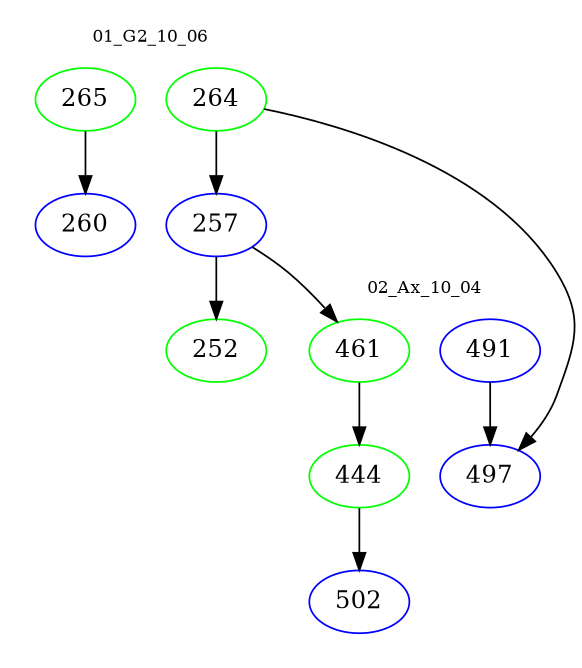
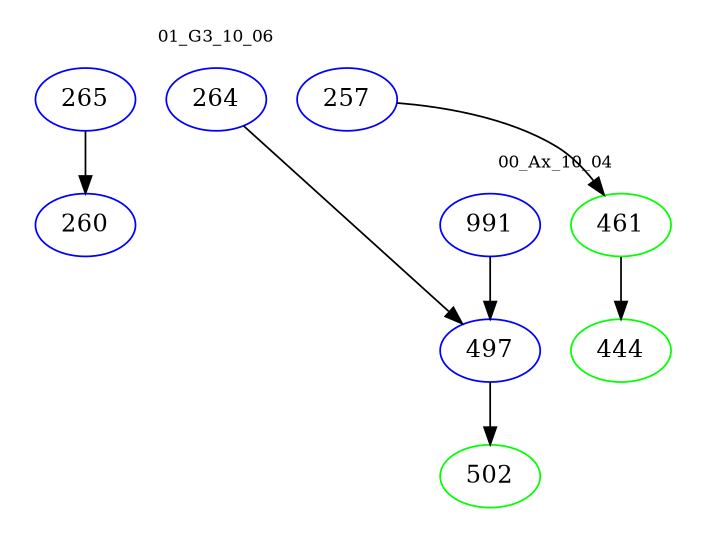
(151, 38) -> (216, 38)
(85, 99) -> (85, 99)
(216, 99) -> (216, 99)
(216, 154) -> none
(425, 289) -> (556, 163)
(216, 351) -> none
(490, 351) -> (490, 225)
(359, 530) -> (490, 405)
(359, 602) -> (490, 476)
